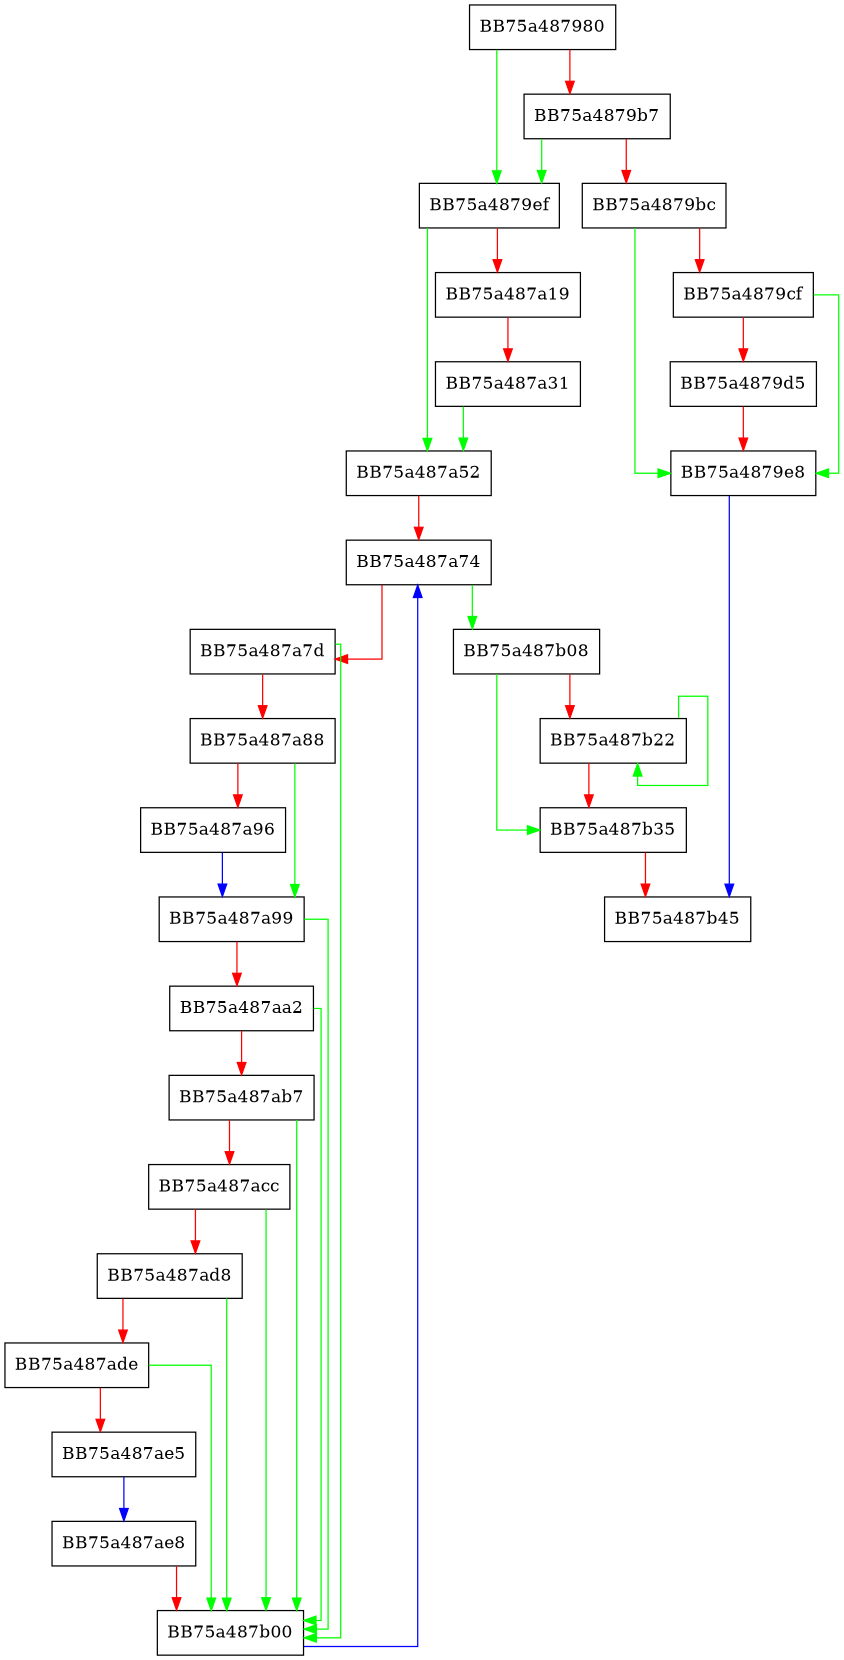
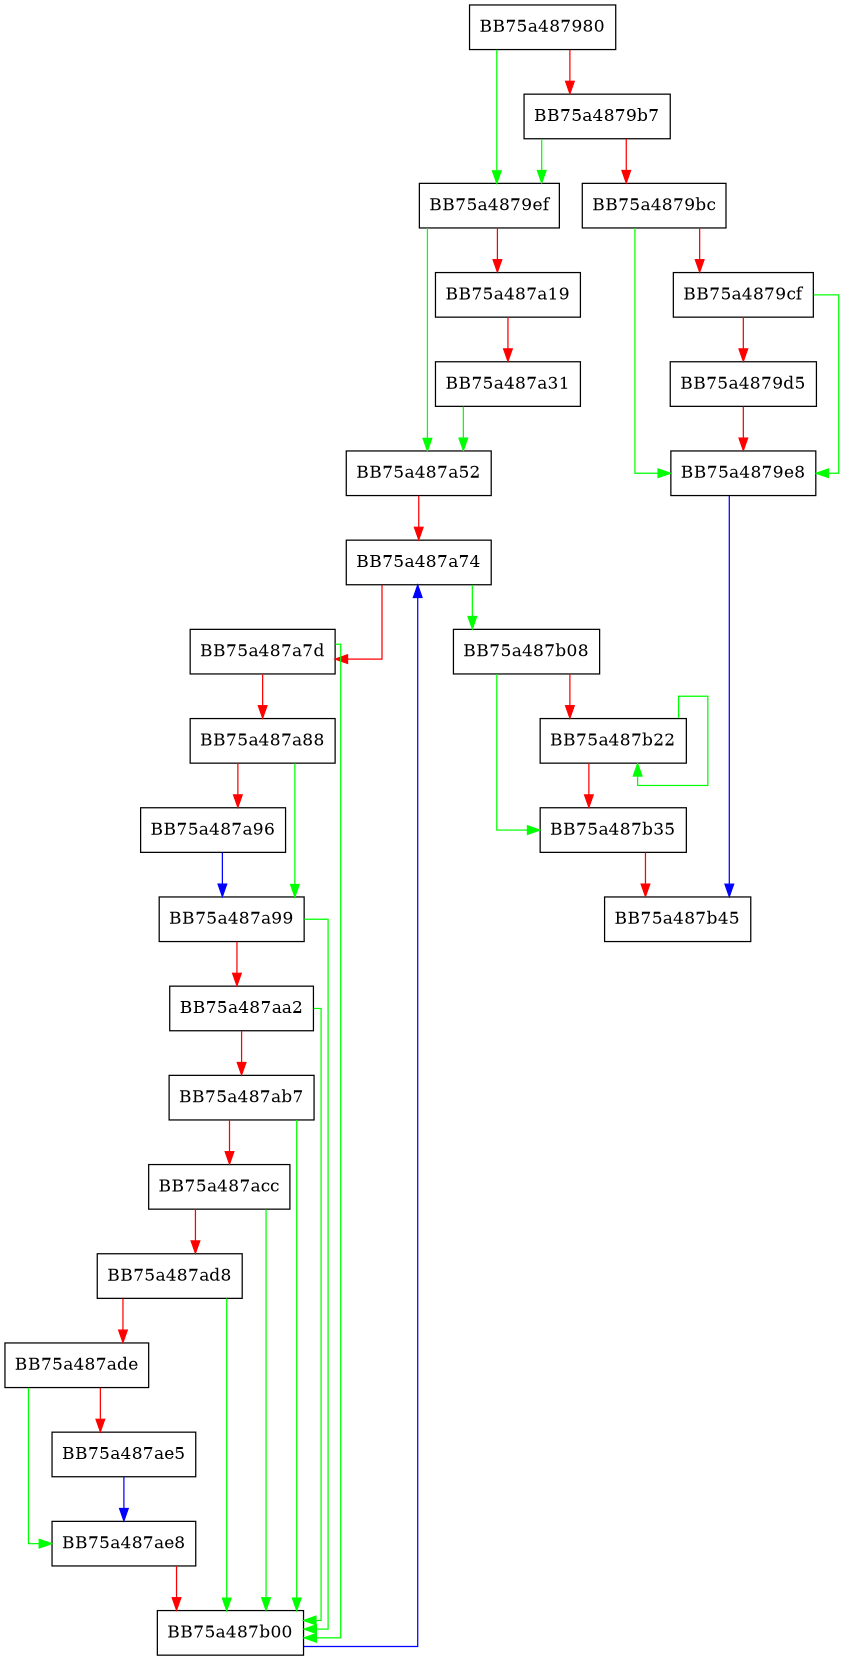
(211, 1450) -> (28, 1471)
